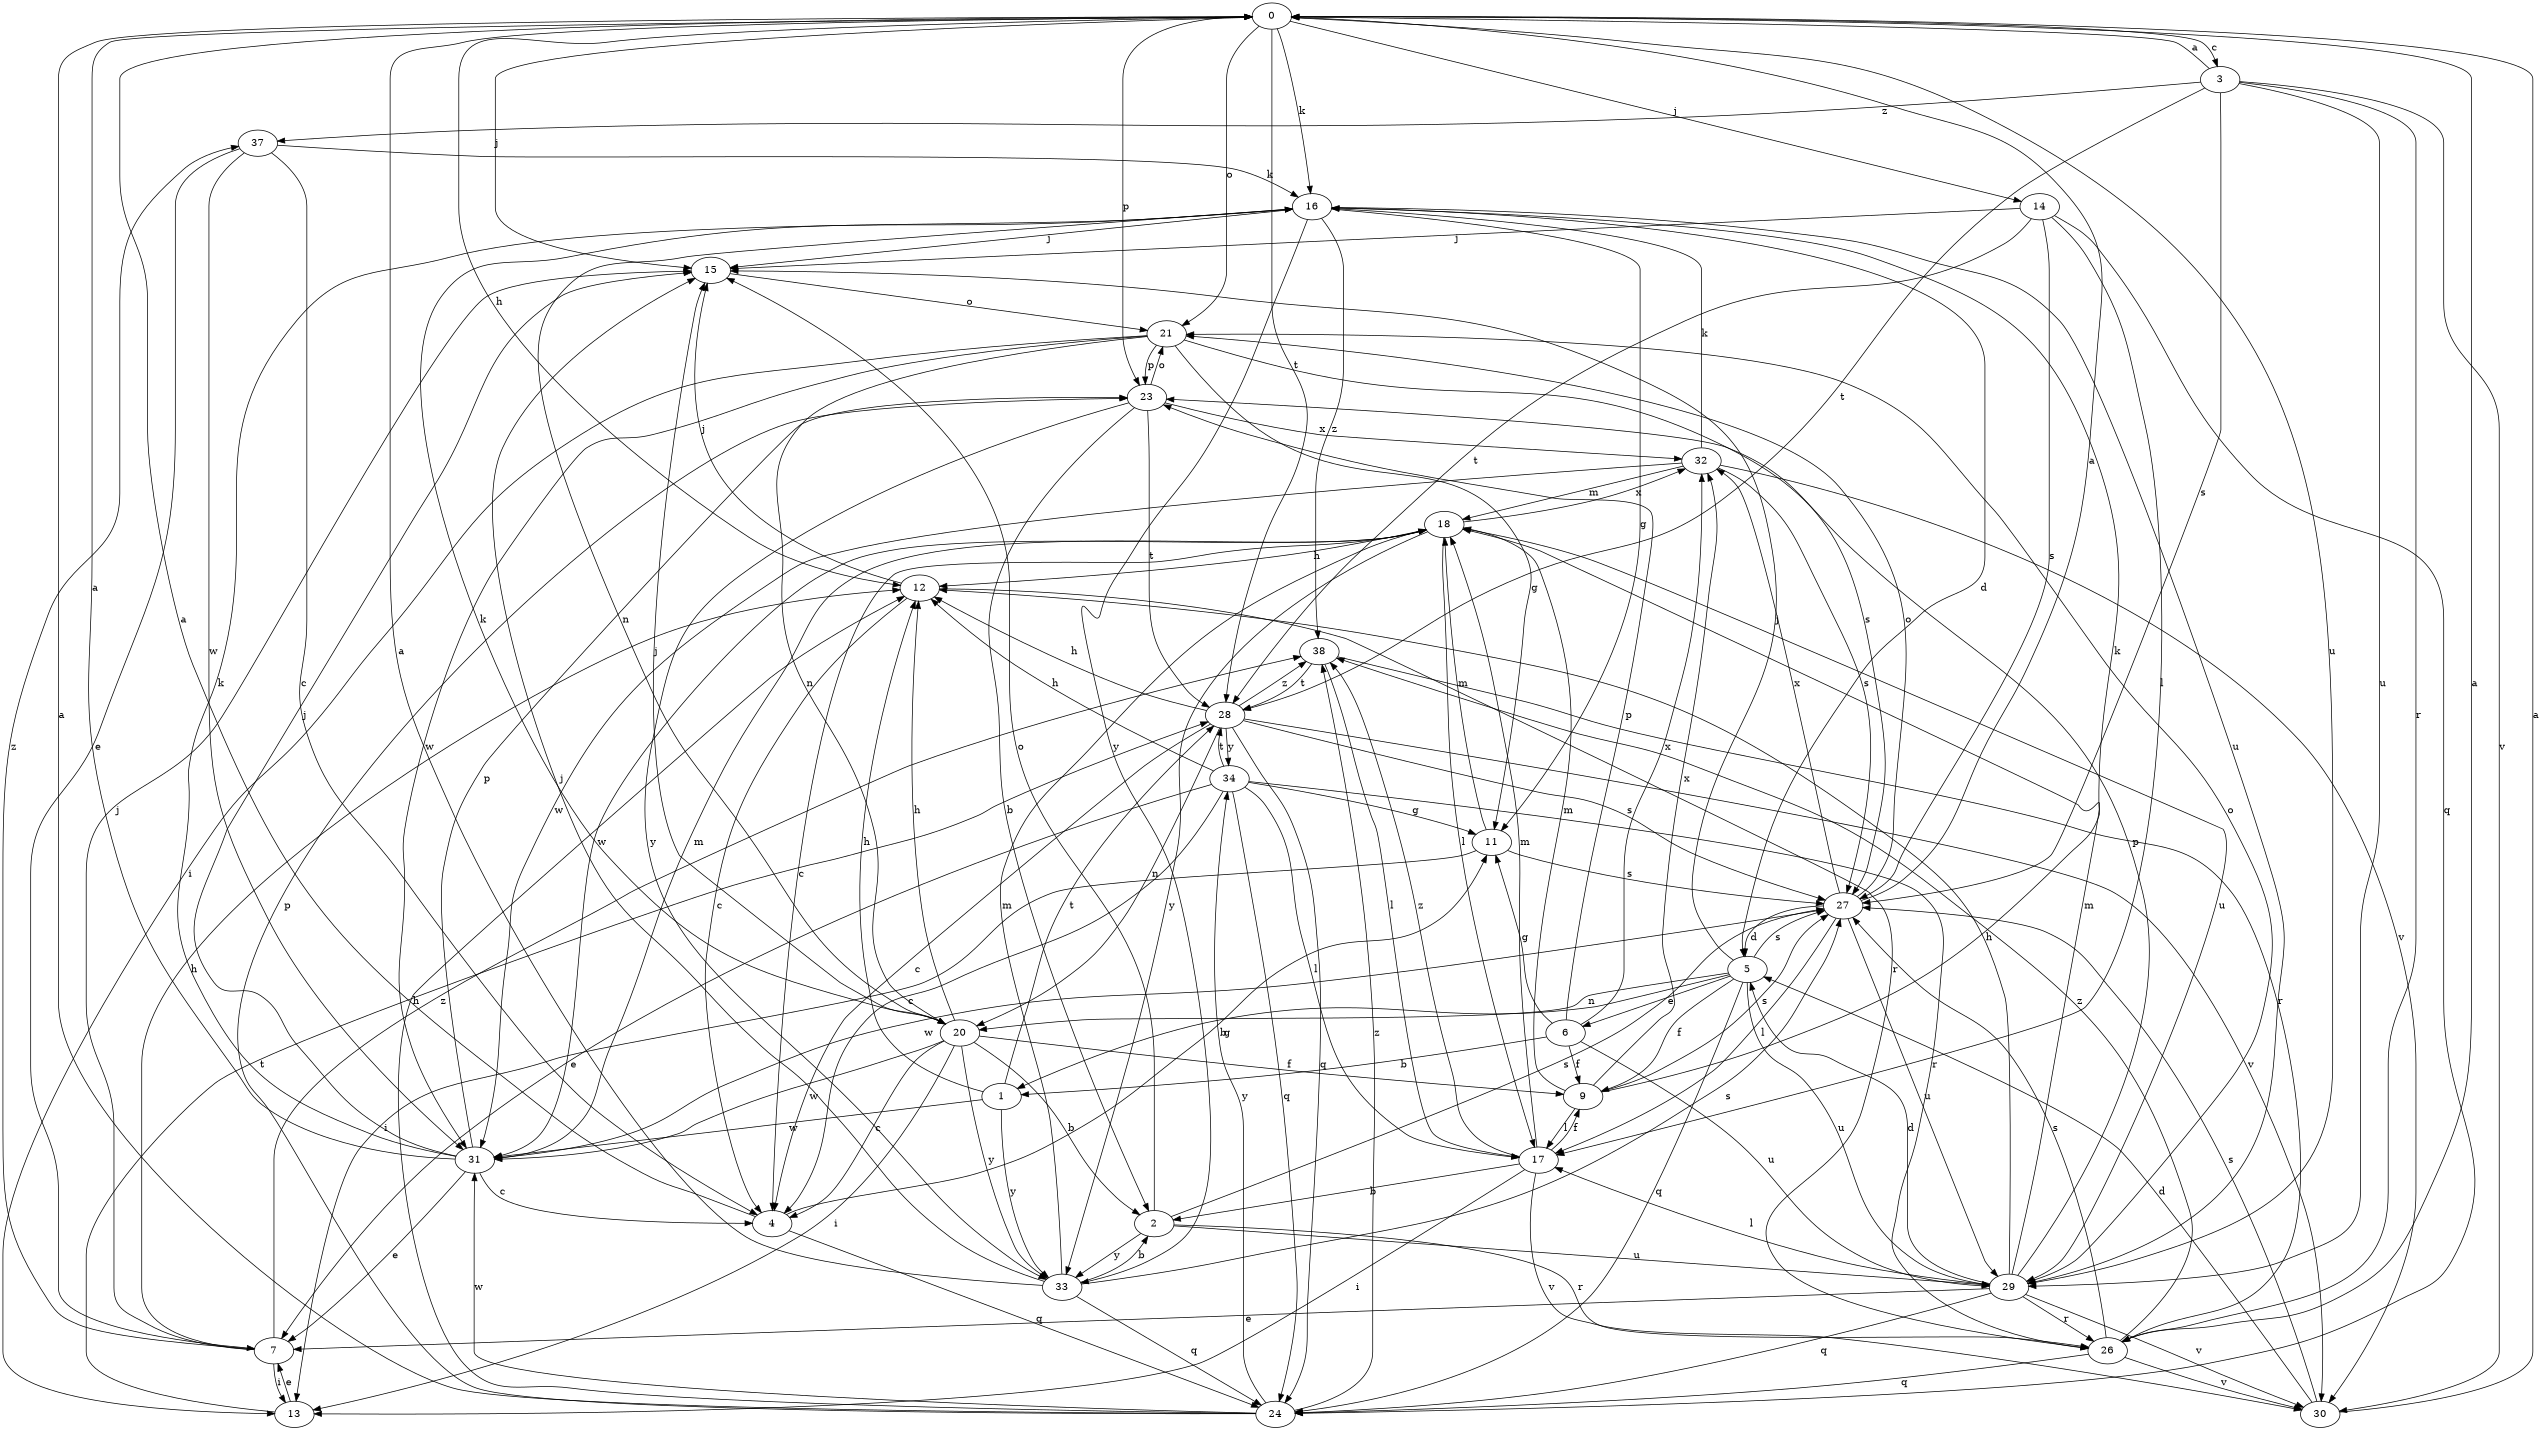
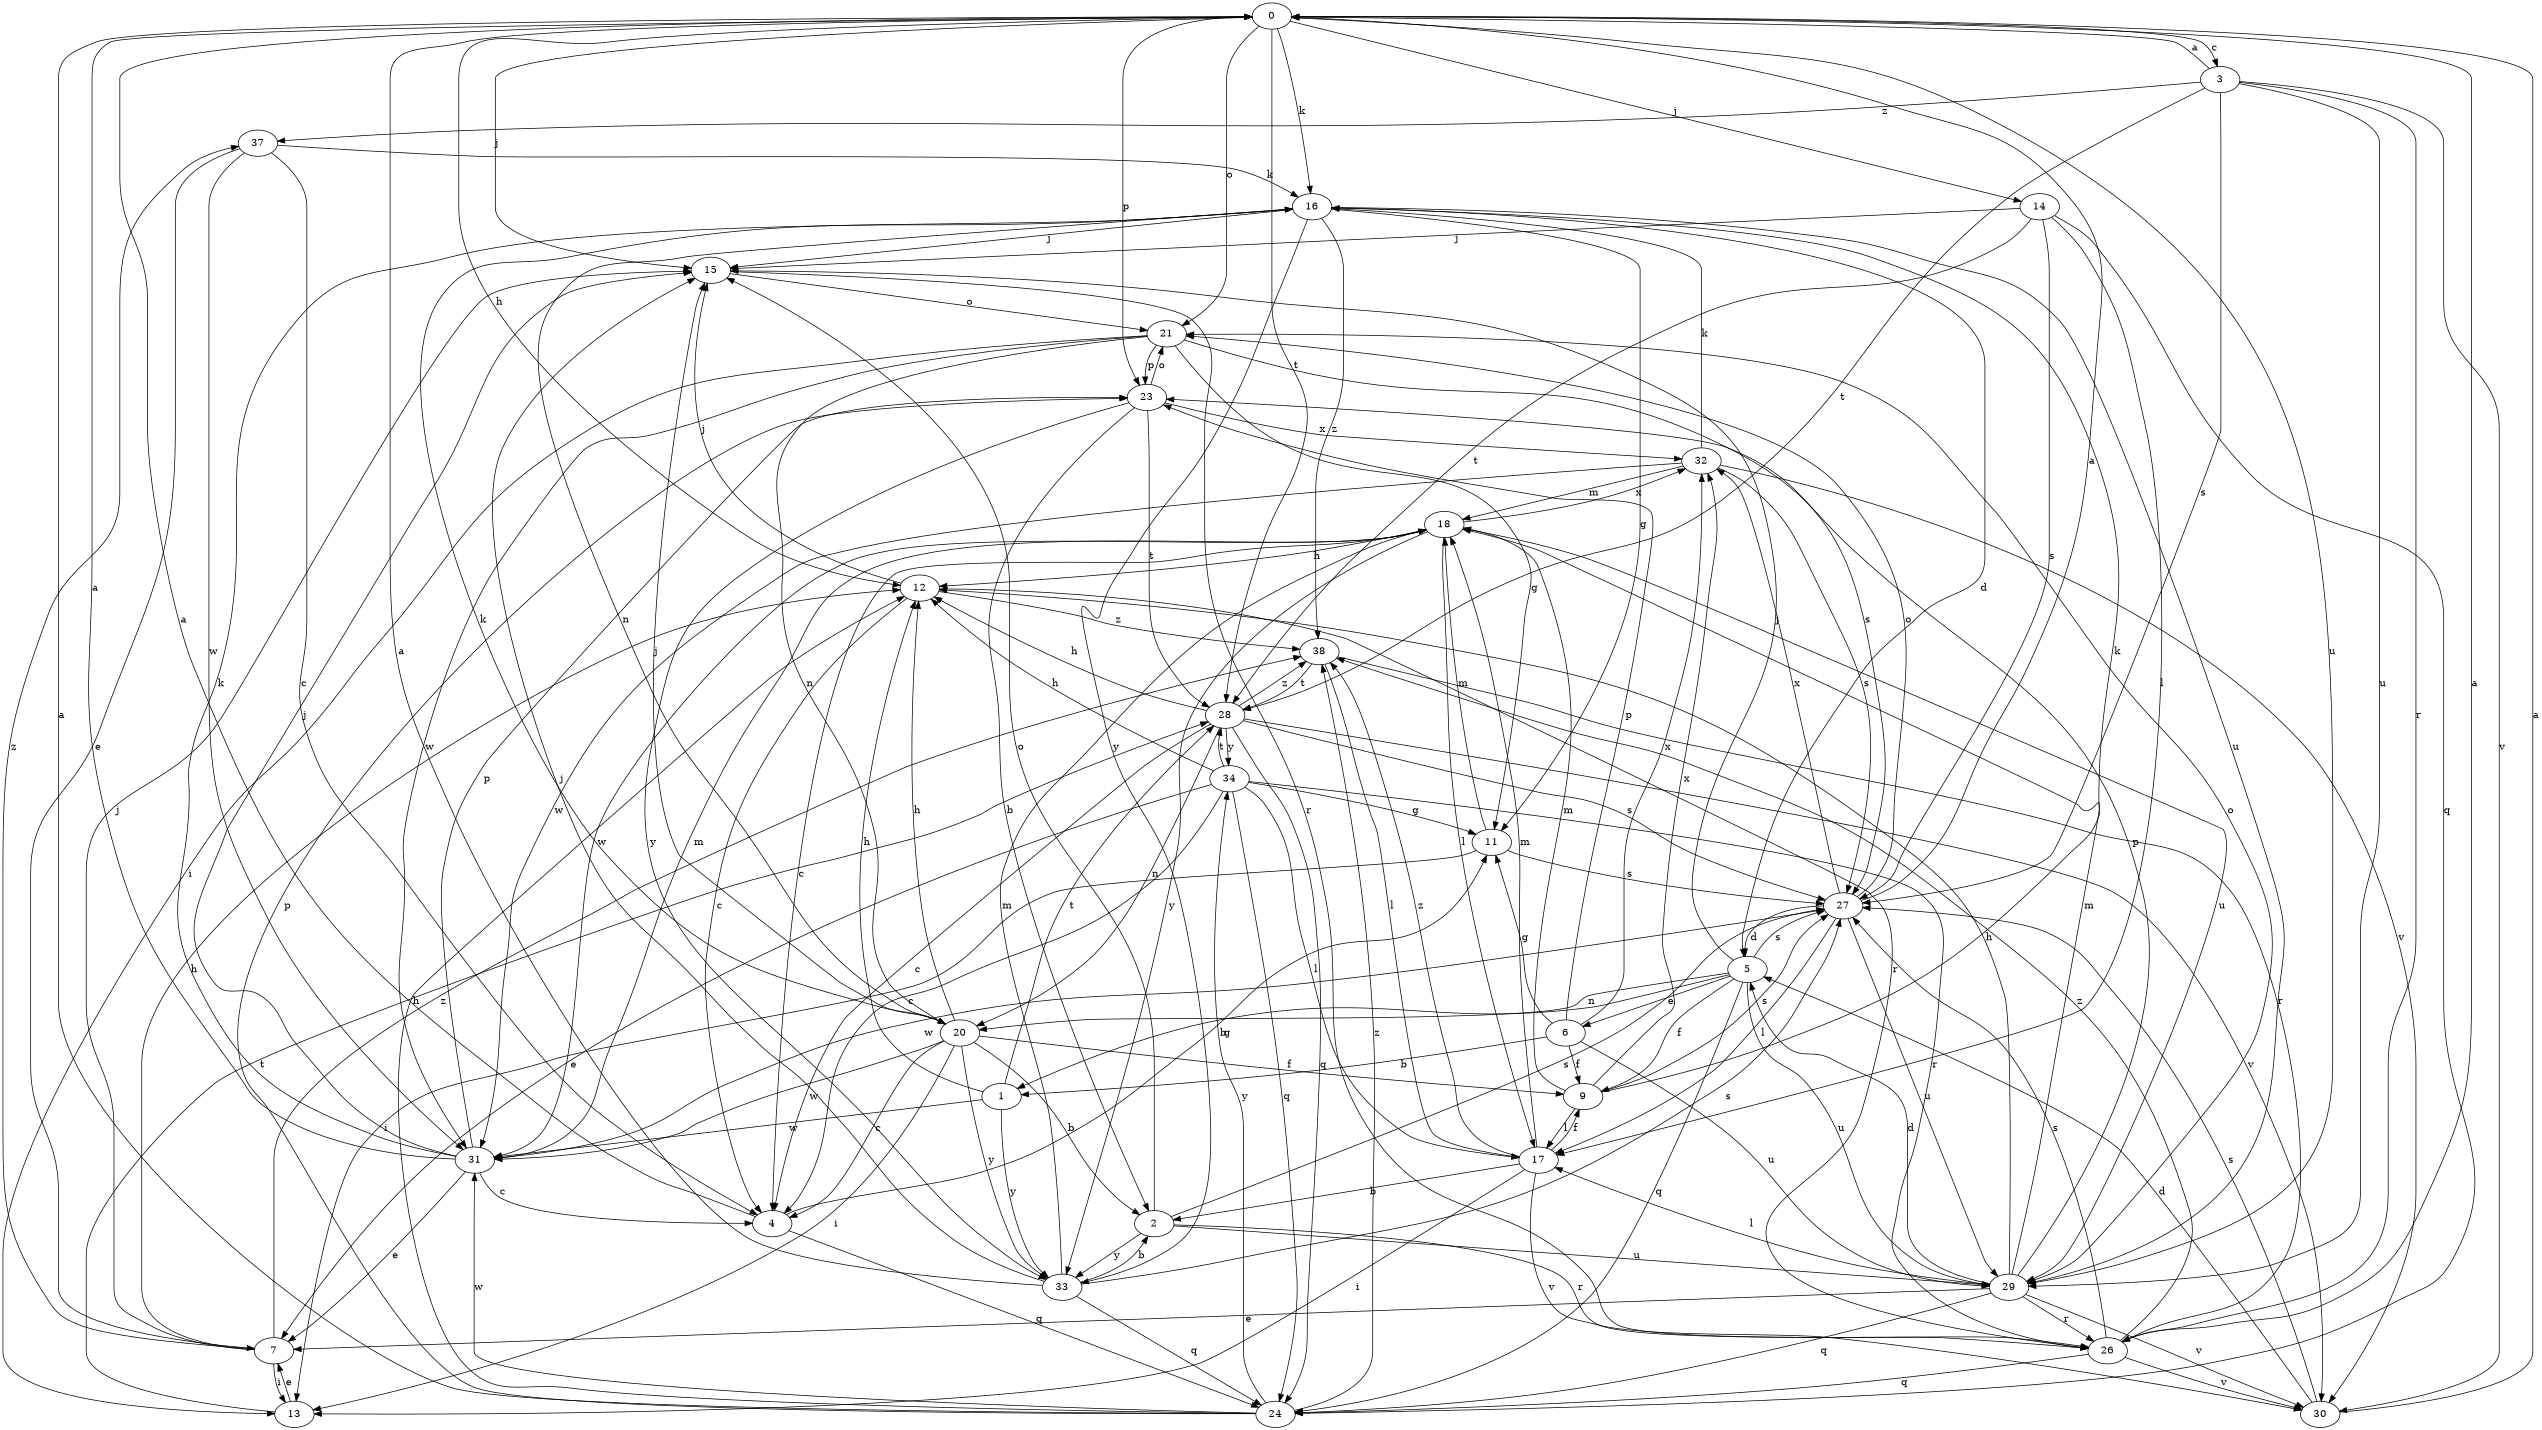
none -> (1115, 625)
none -> (1321, 877)
